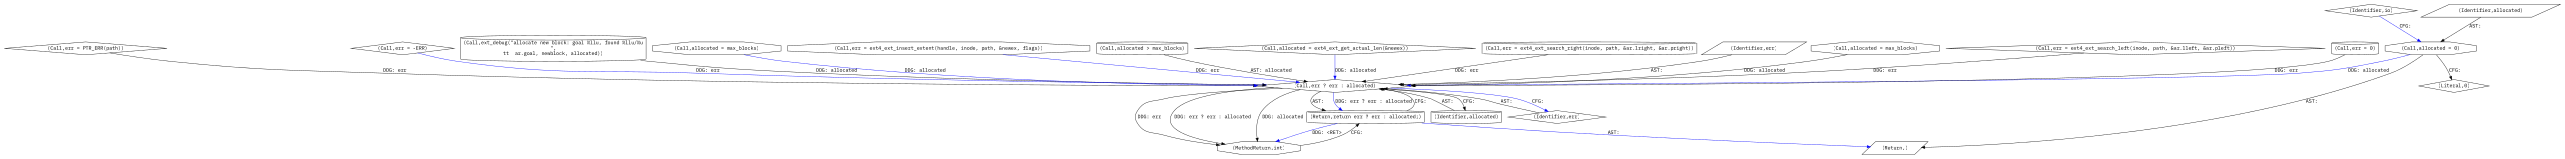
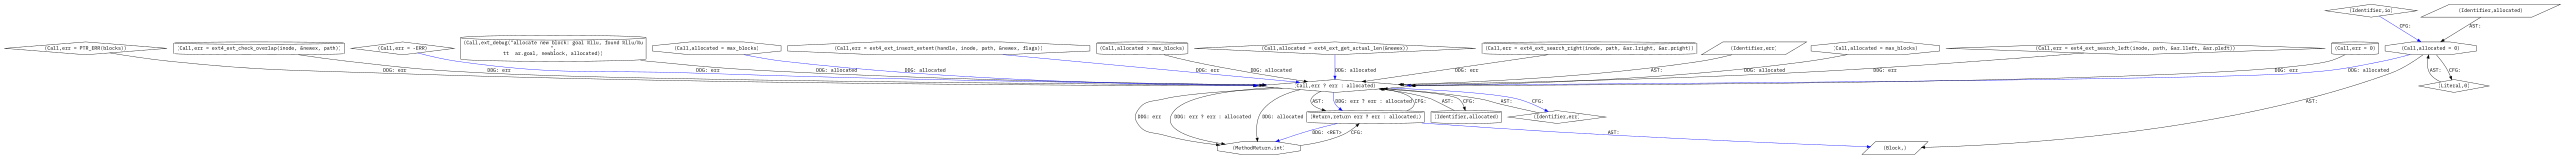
(86, 48) -> (86, 48)
none -> (259, 48)
(1271, 70) -> (1271, 70)
none -> (2430, 73)
(1895, 148) -> (1895, 148)
